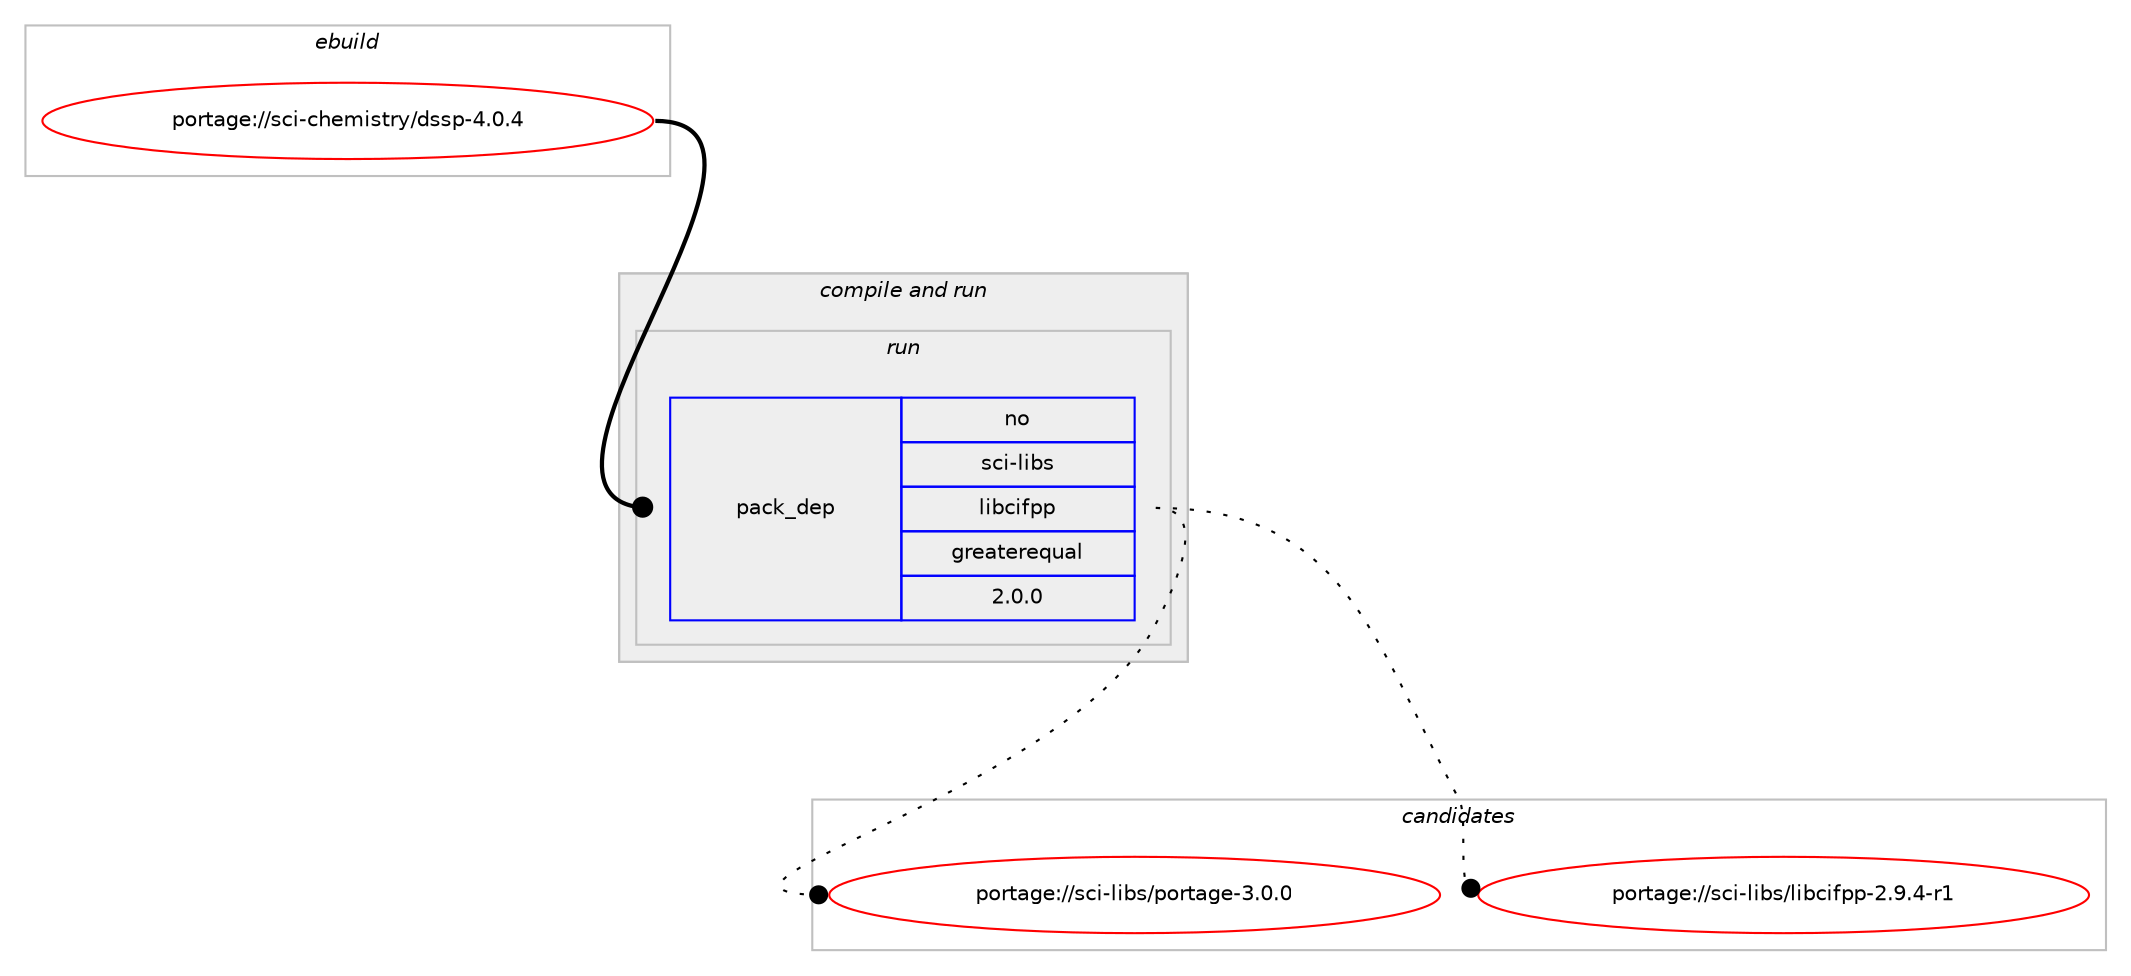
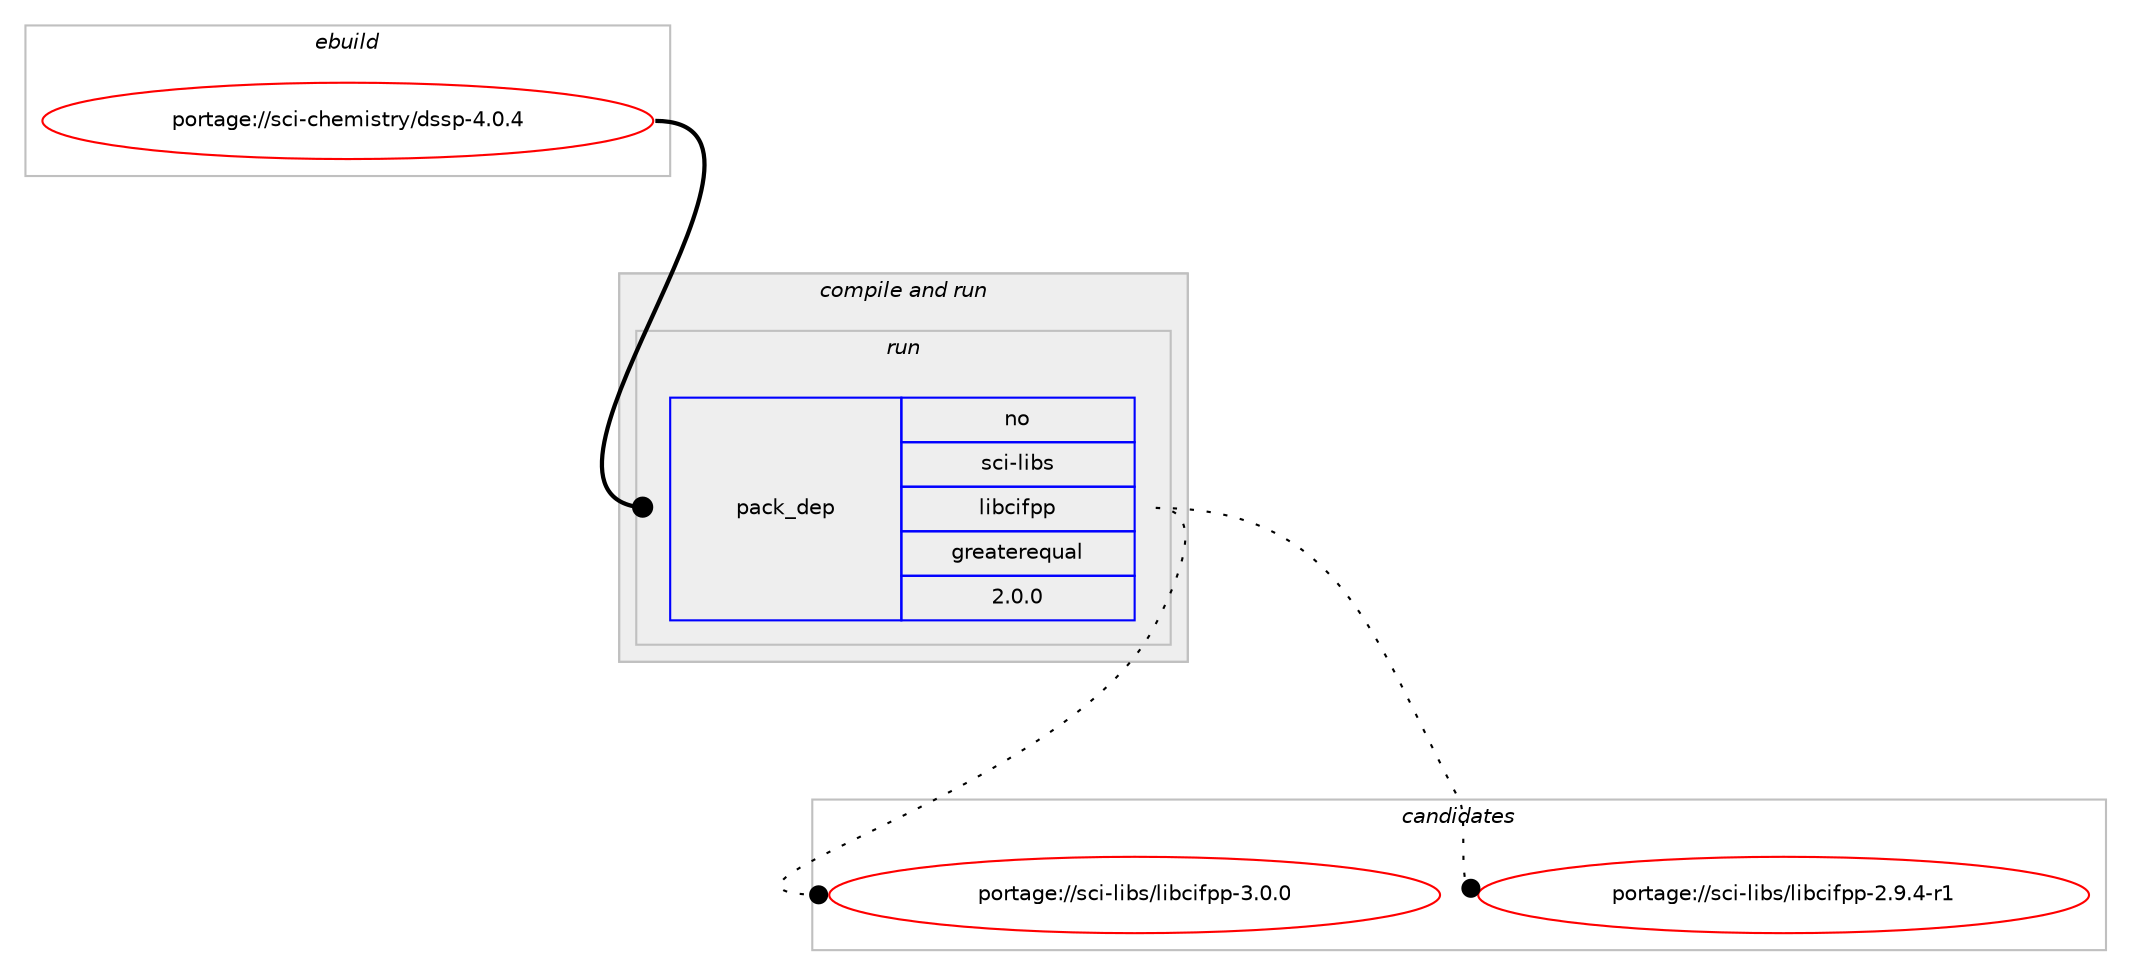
(1135, 895) -> (1135, 895)
